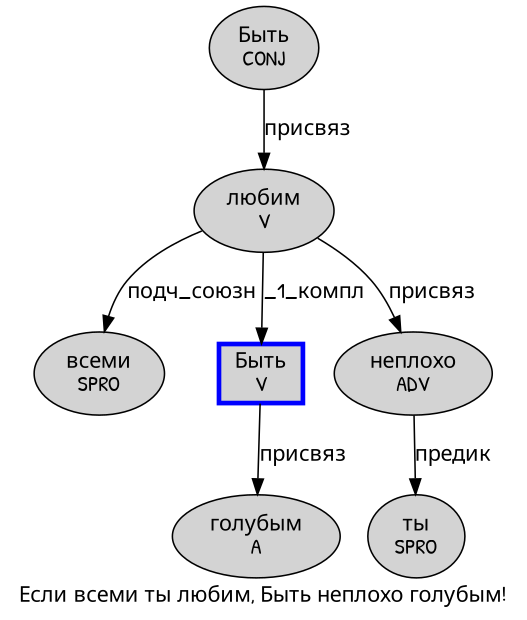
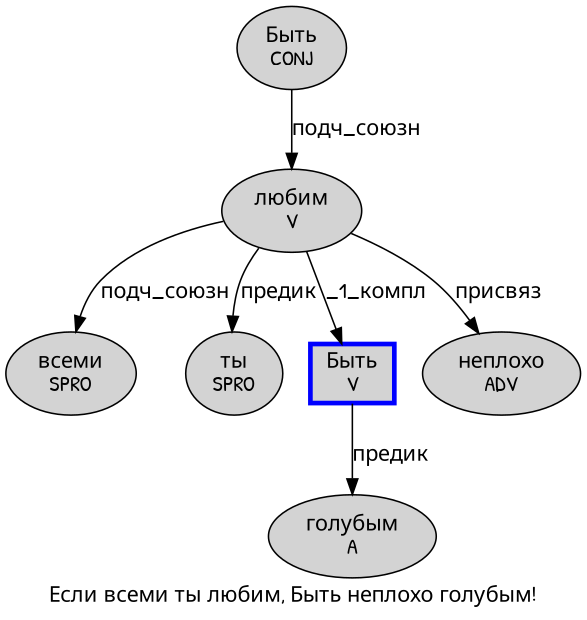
(308, 129) -> (356, 129)
(415, 447) -> (241, 280)
(303, 455) -> (390, 455)
